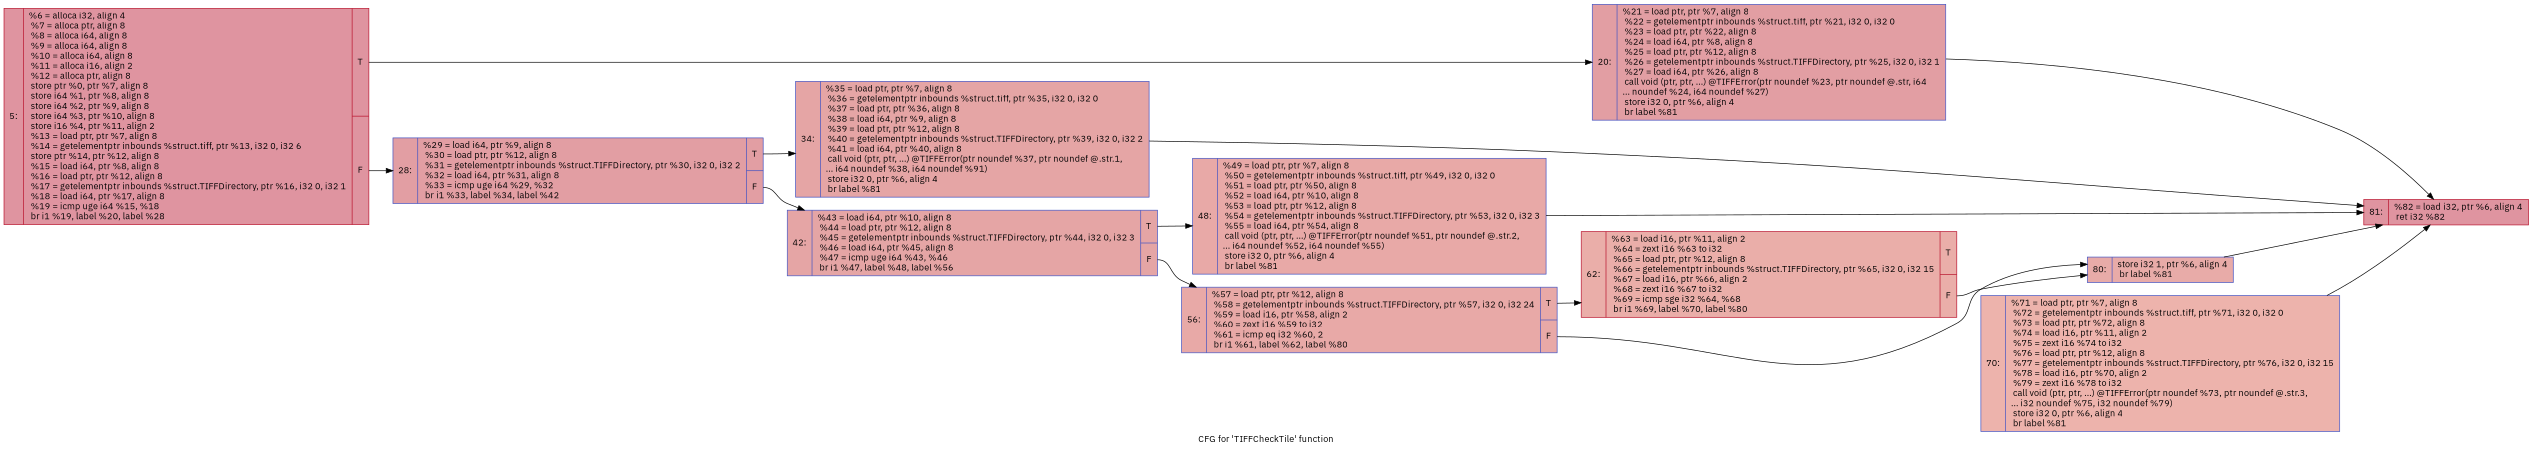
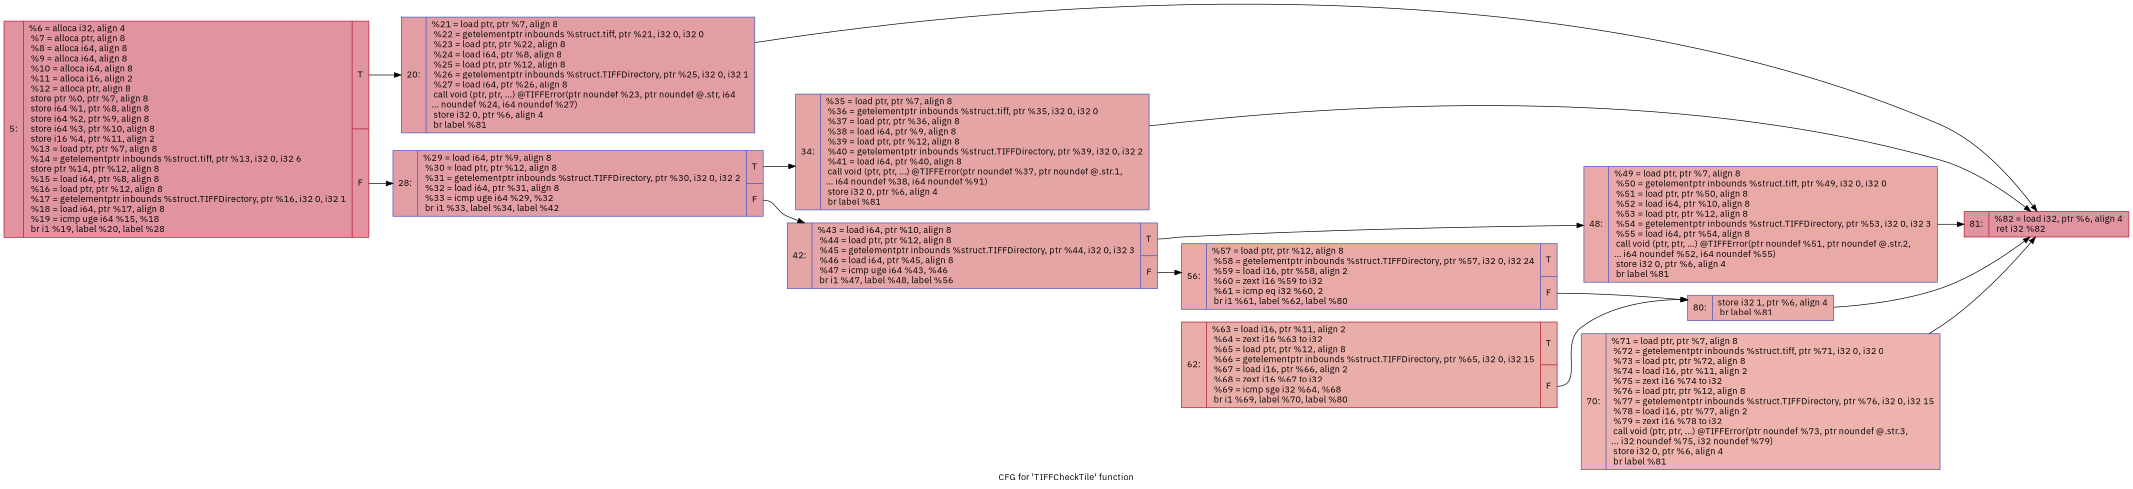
(1566, 303) -> none
(2079, 373) -> (1680, 411)
